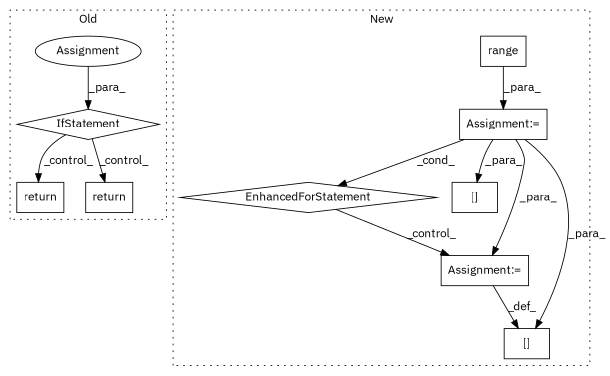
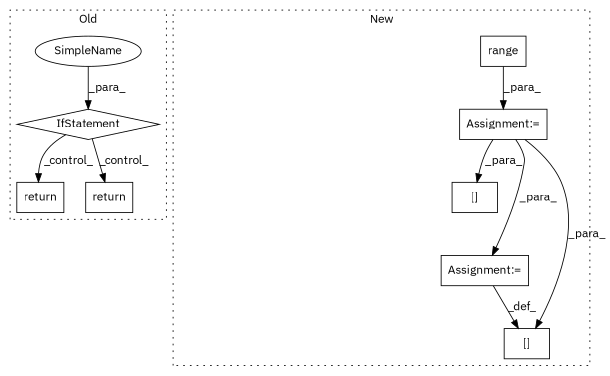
(88, 51) -> (88, 51)
(308, 197) -> none
